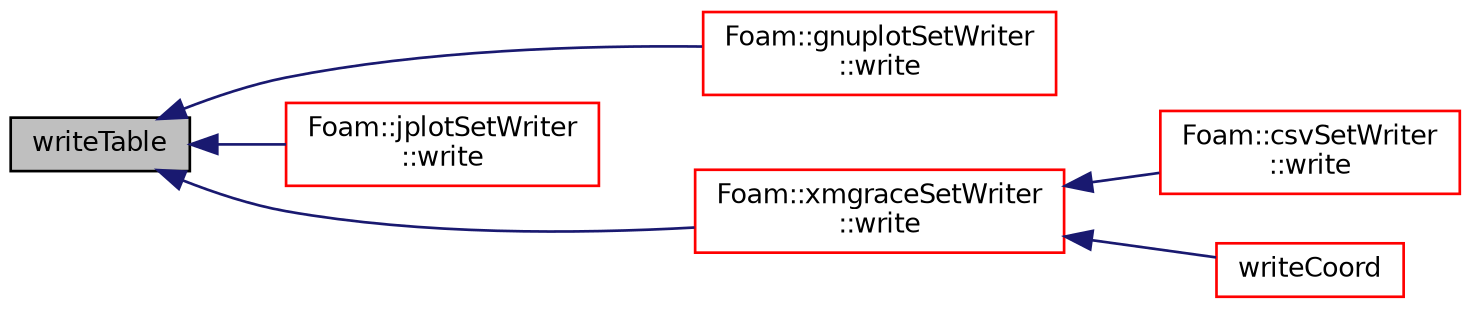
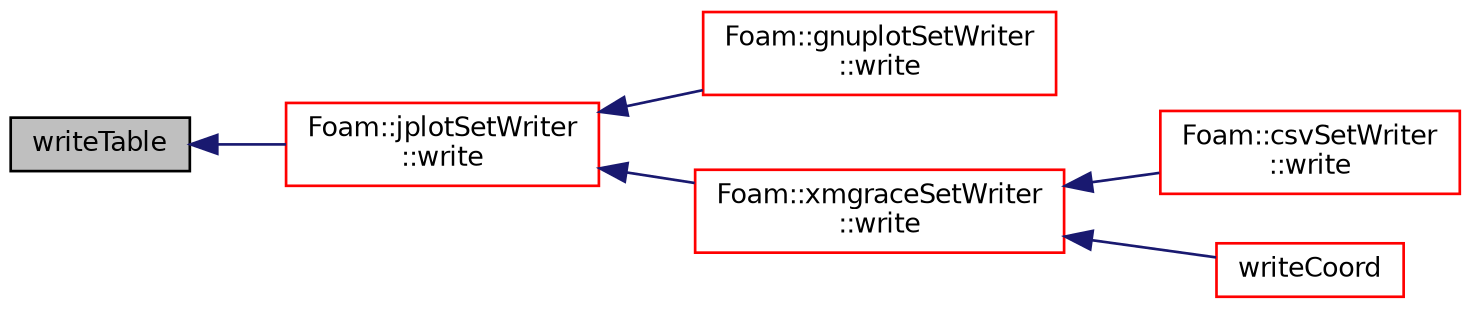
(440, 56) -> (664, 98)
(436, 228) -> (661, 178)
